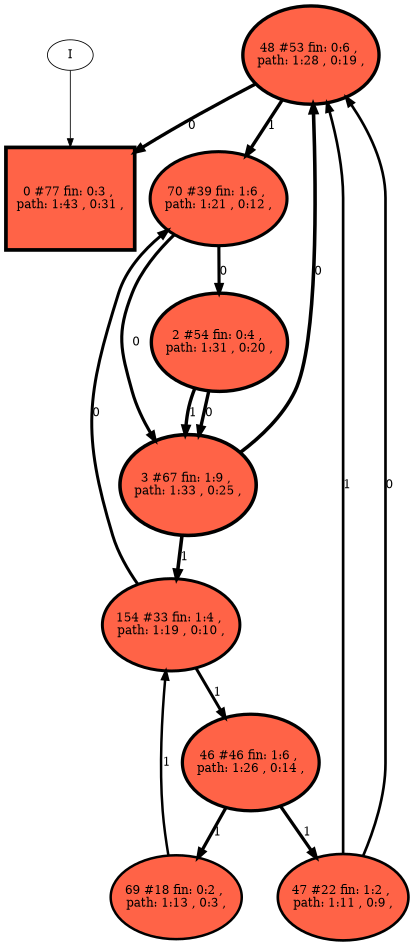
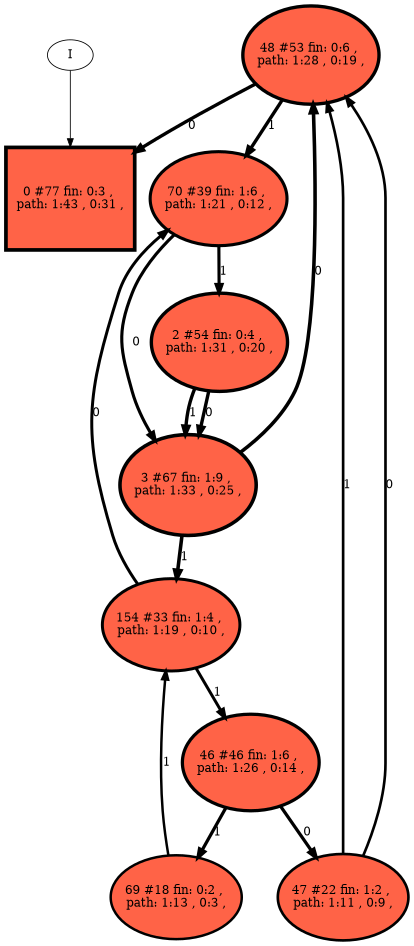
(225, 272) -> (225, 272)
(309, 832) -> (309, 832)
